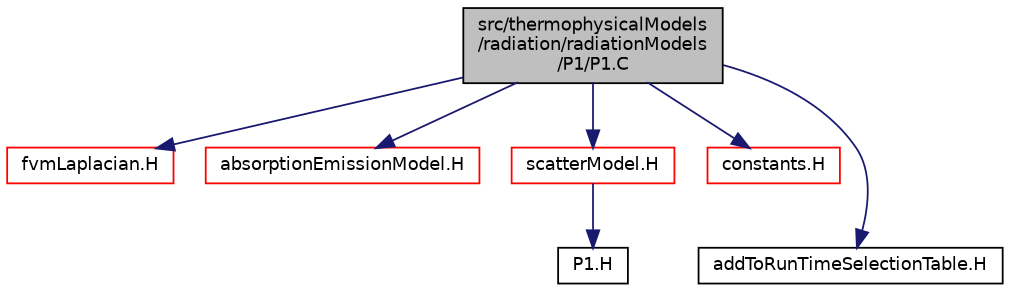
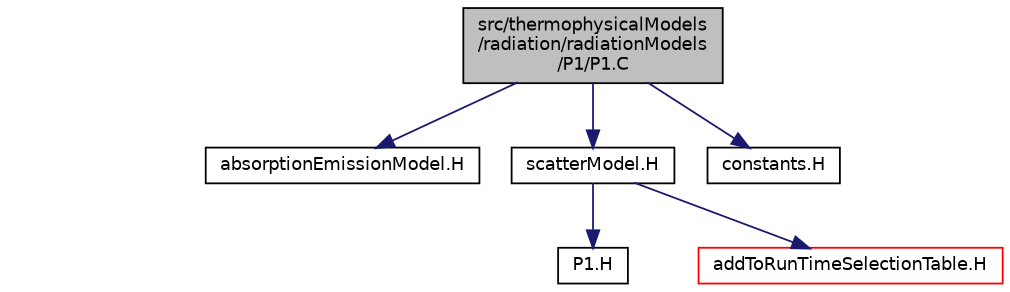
(831, 120) -> (713, 212)
(90, 165) -> none
(343, 165) -> (343, 165)
(593, 165) -> (593, 165)
(774, 165) -> (774, 165)
(851, 266) -> (851, 266)
